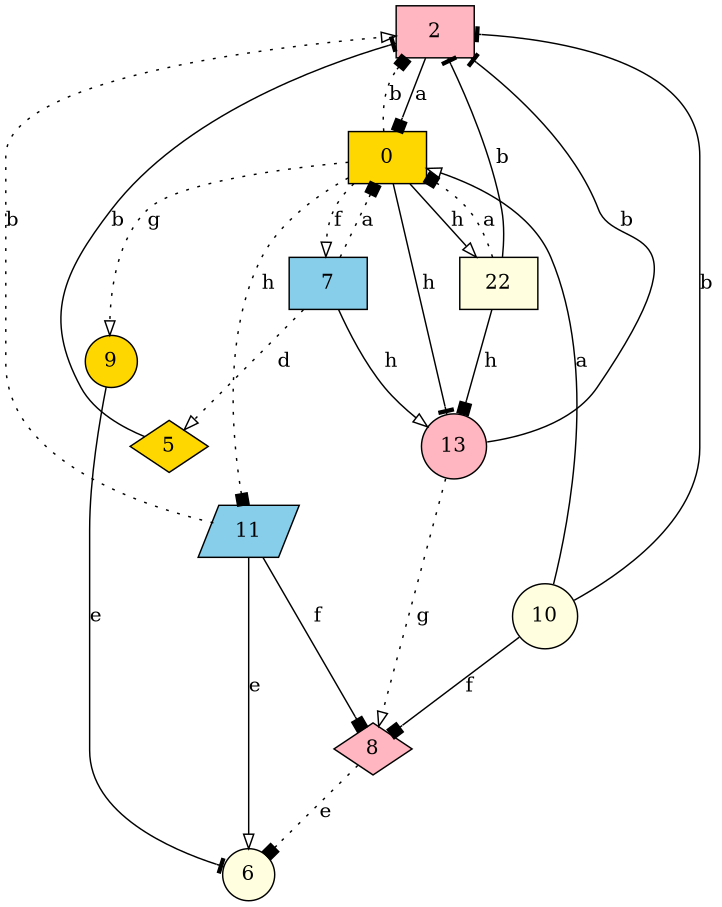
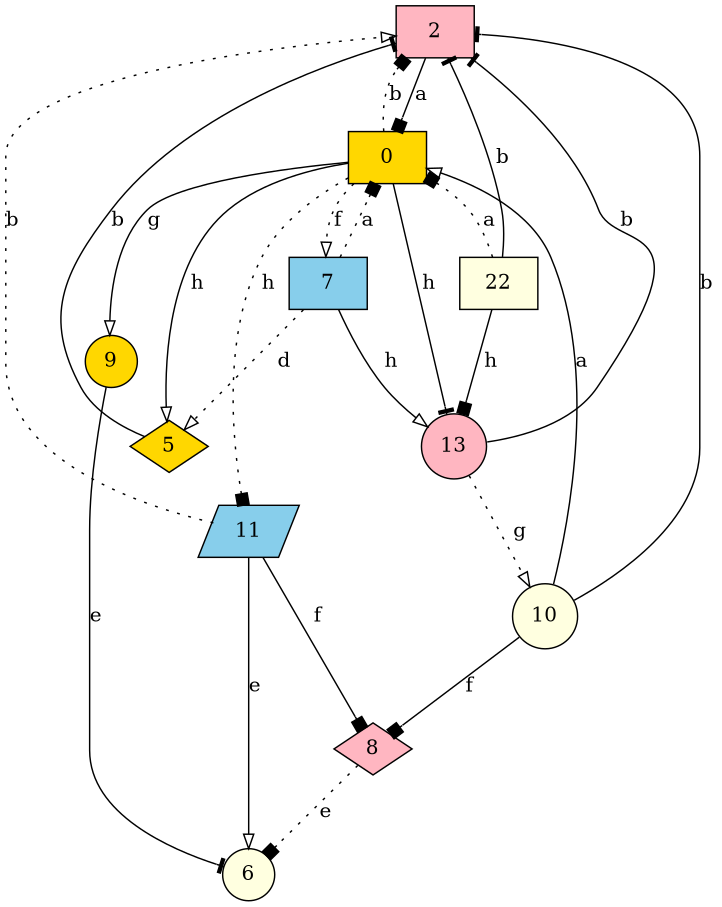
(187, 190) -> (187, 190)
(438, 215) -> (201, 242)
(414, 596) -> (496, 525)
